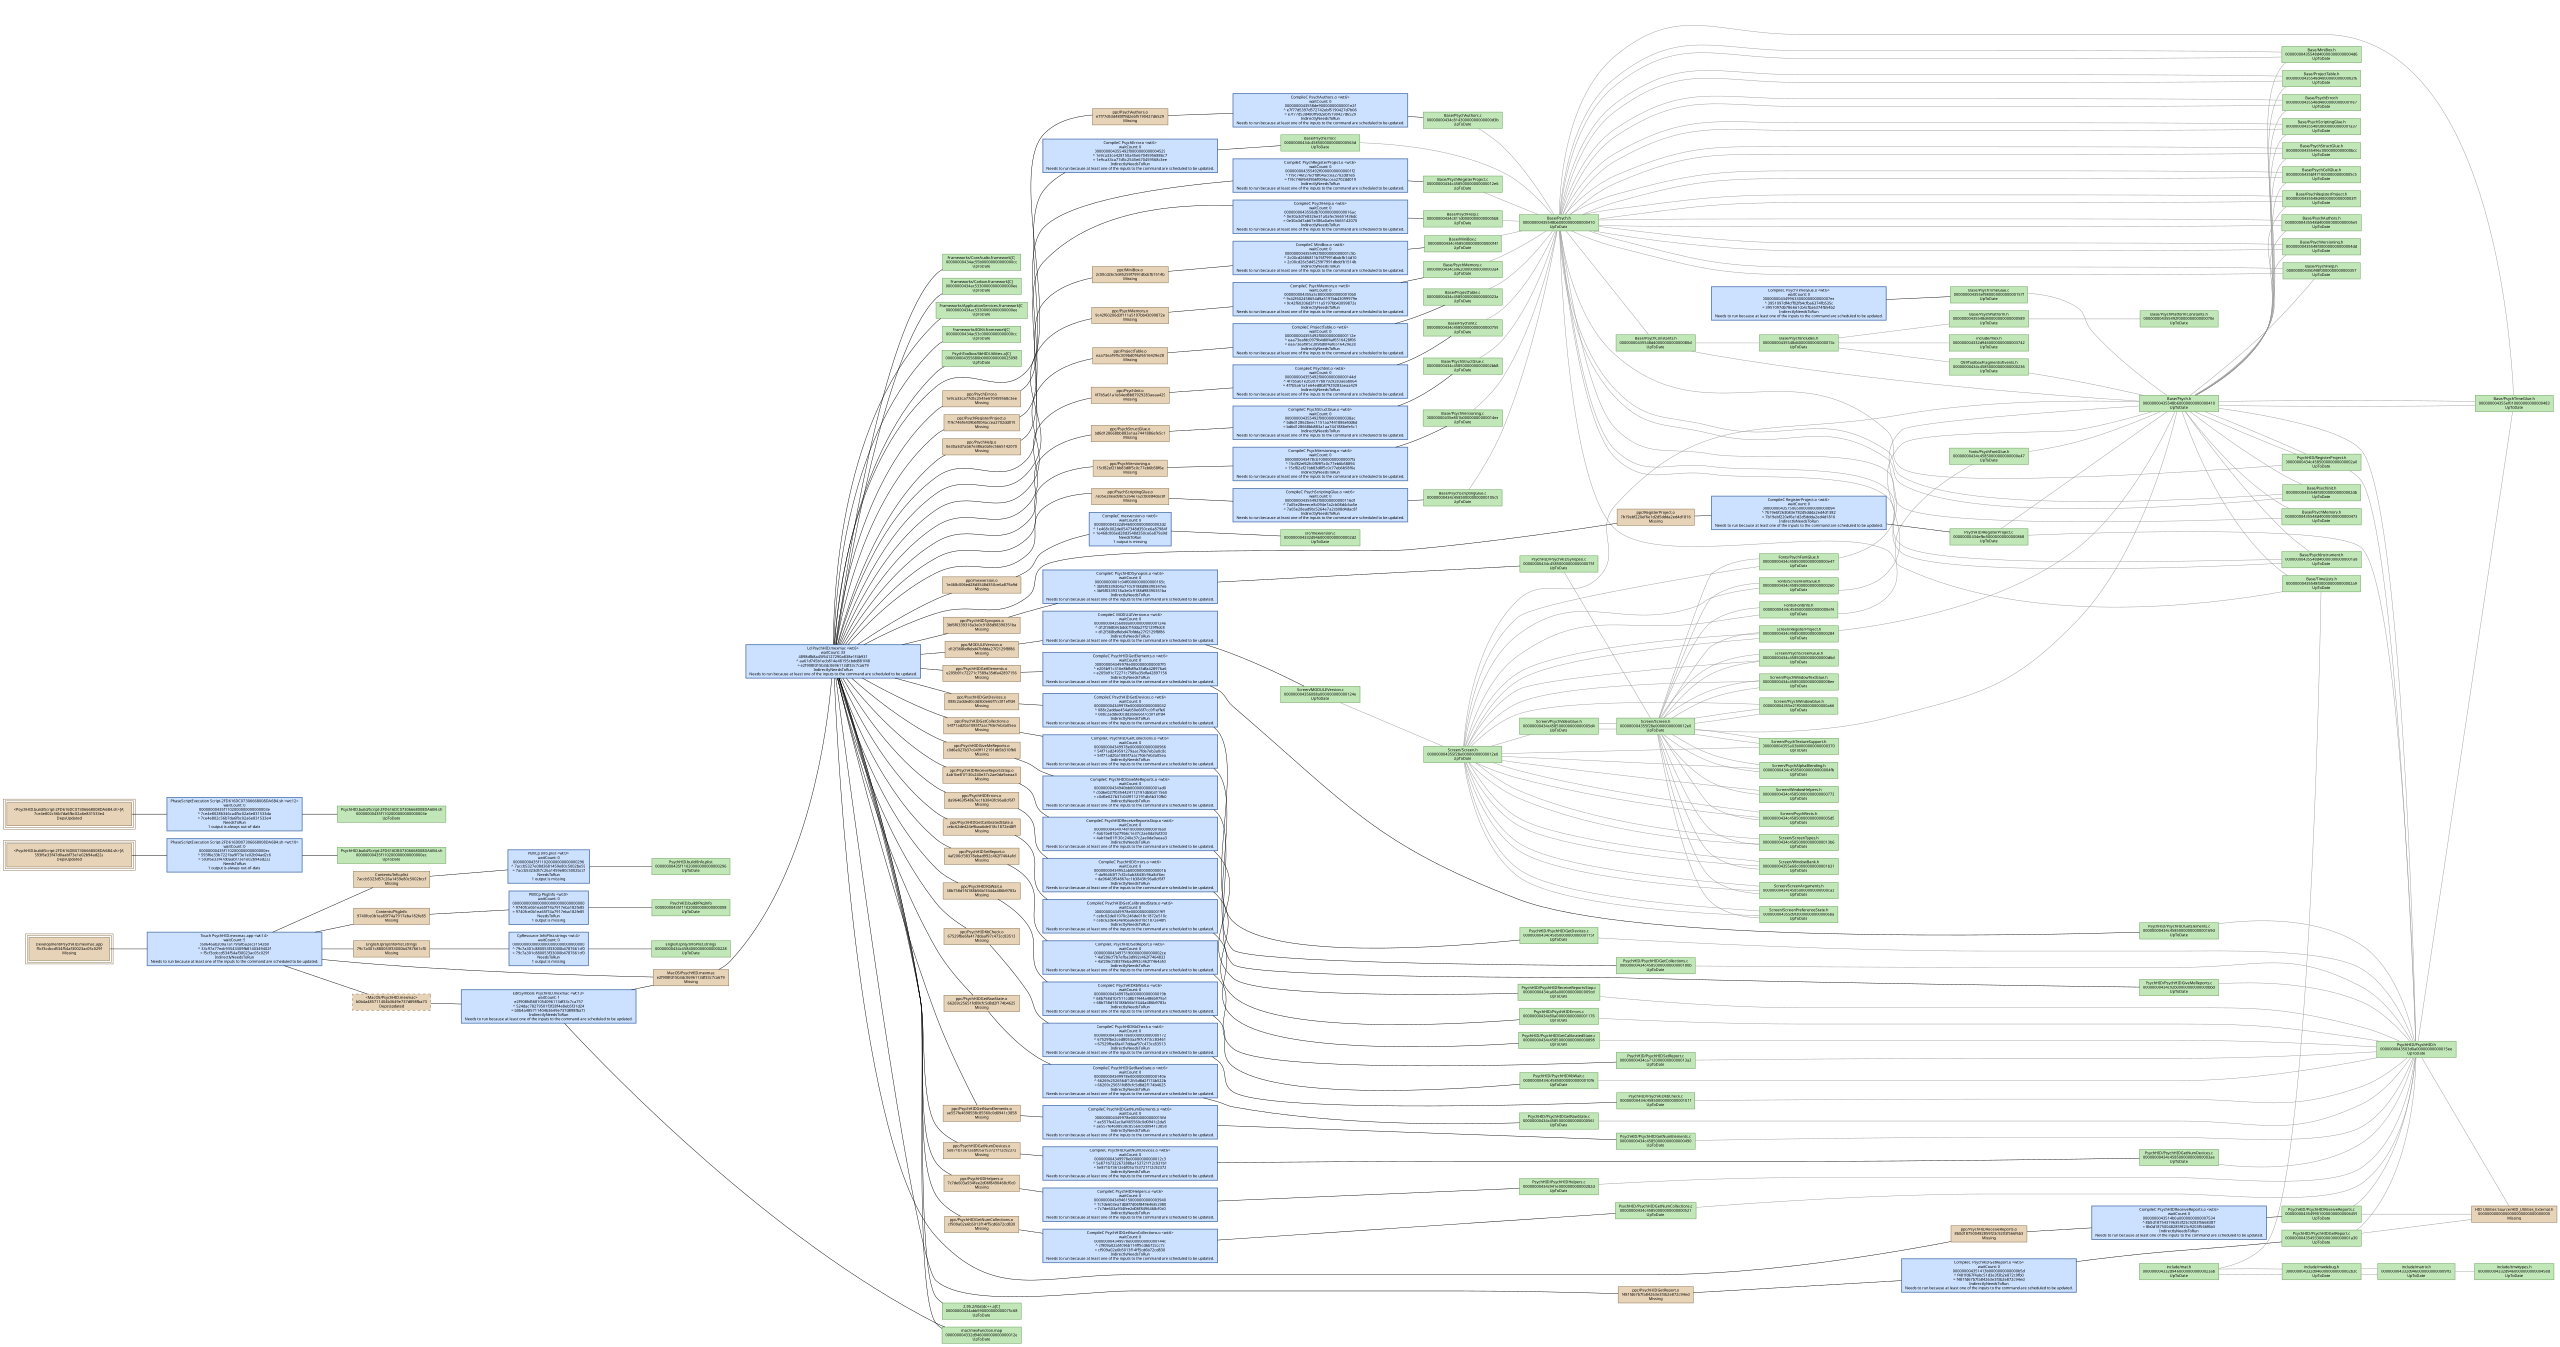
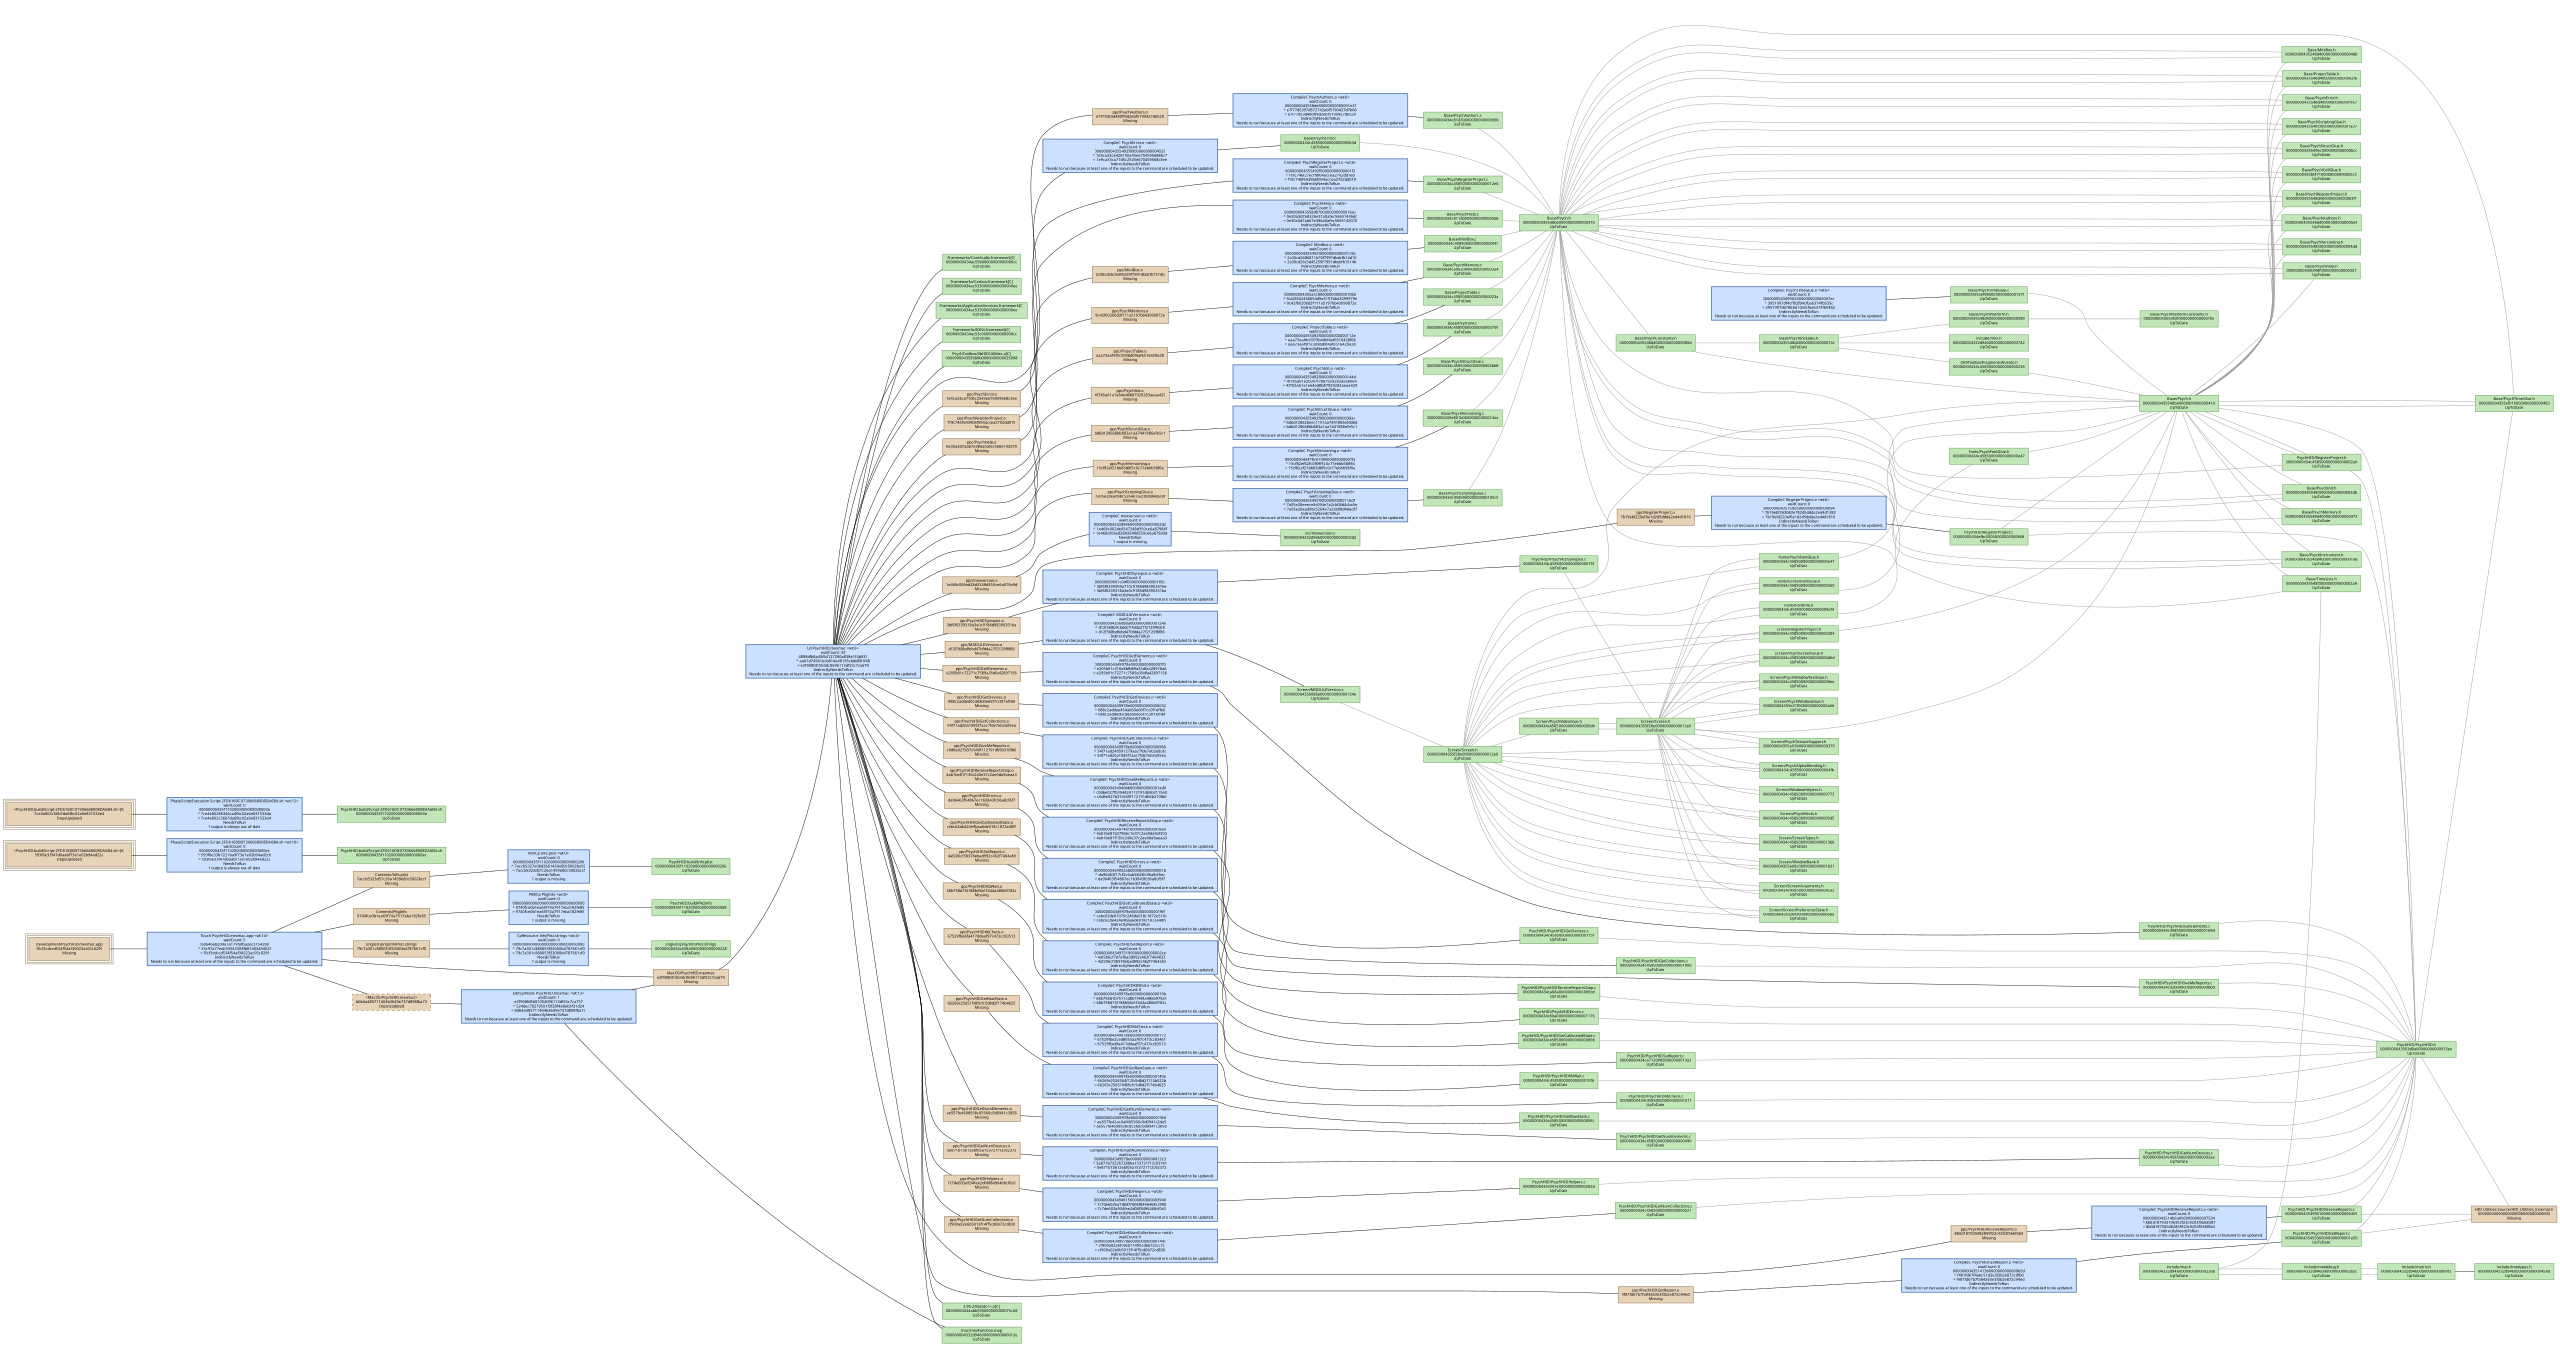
(2465, 1272) -> (2465, 1272)
